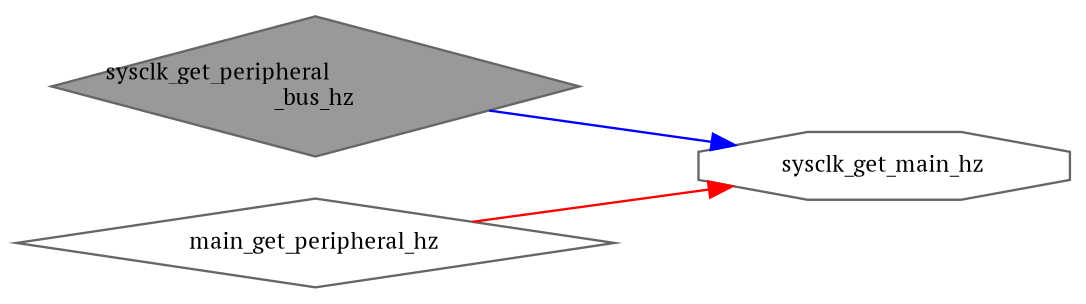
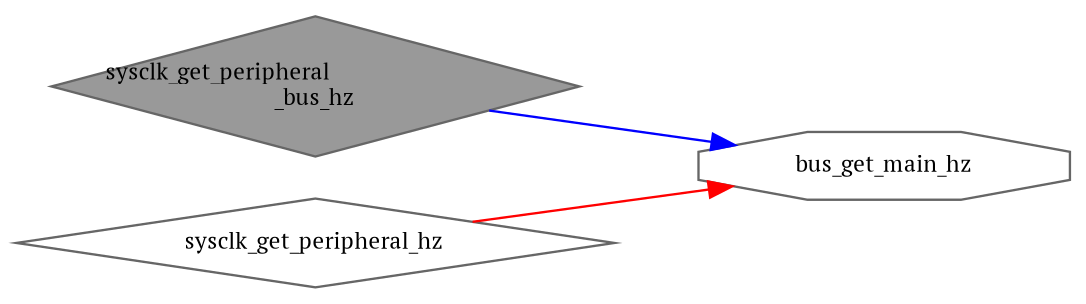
(884, 166) -> (884, 166)
(315, 243) -> (315, 243)
